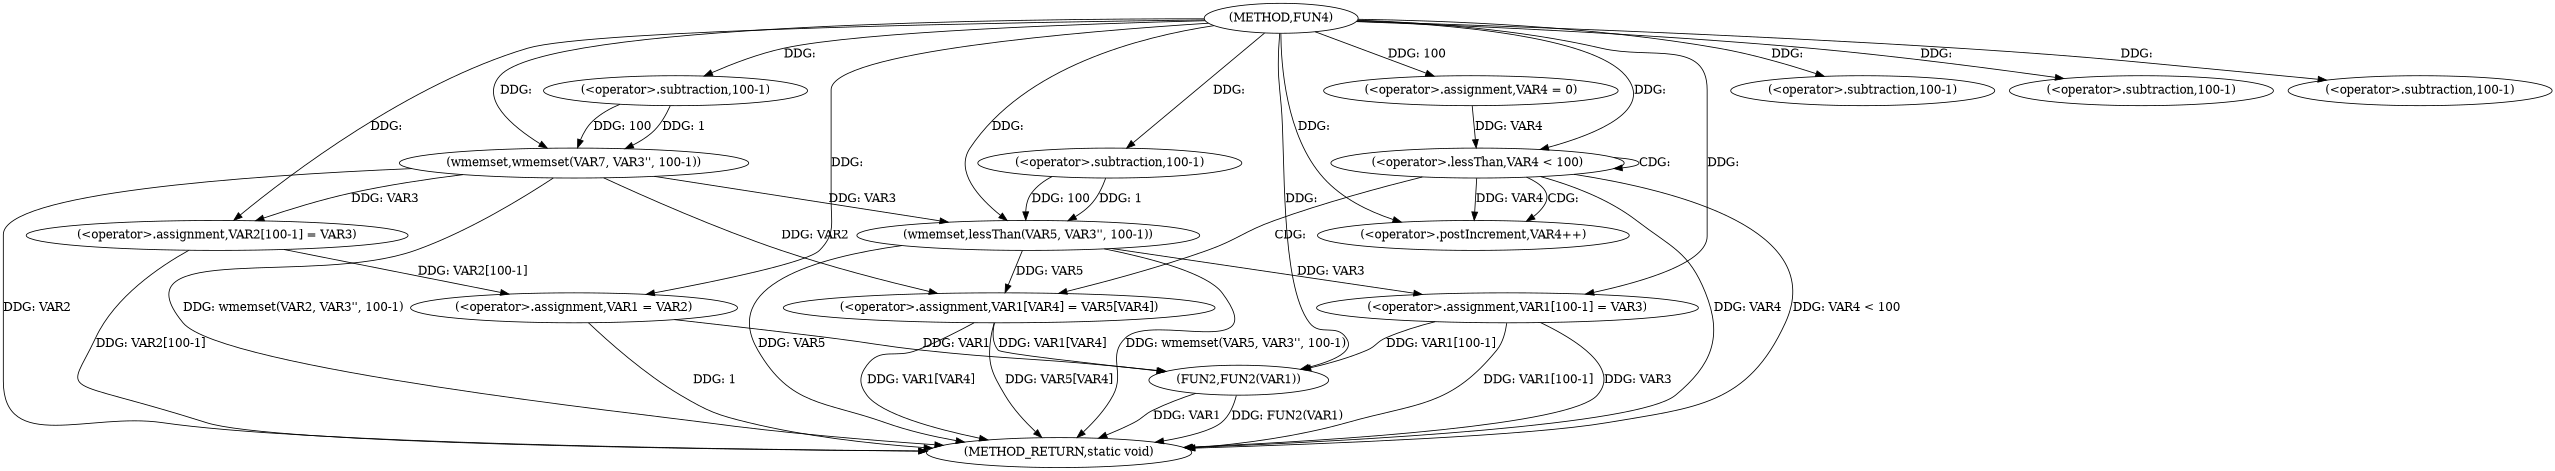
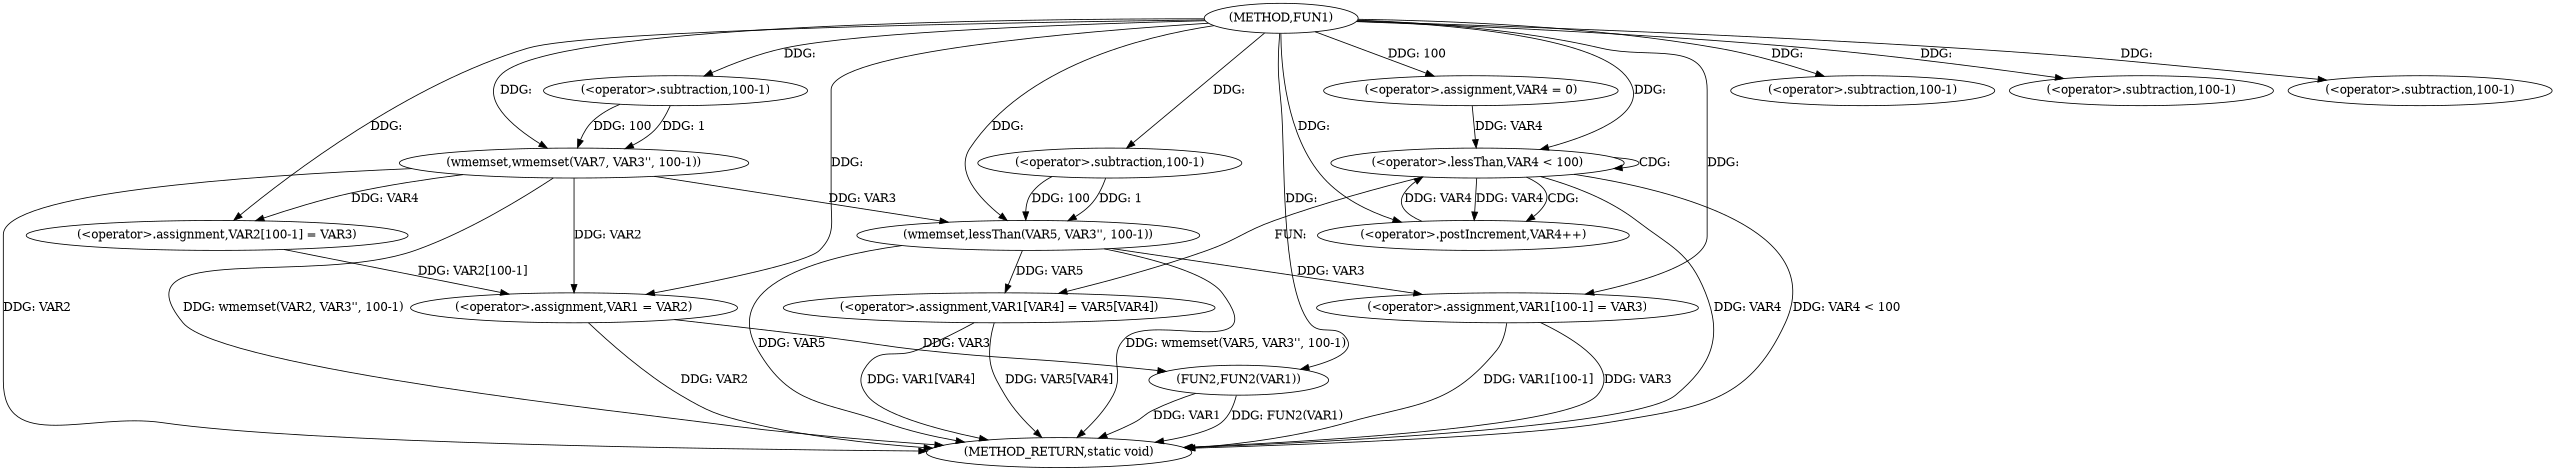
(1281, 18) -> (1281, 18)
(385, 199) -> (385, 199)
none -> (1402, 204)
(1292, 235) -> (1292, 235)
(763, 244) -> (574, 231)
(957, 344) -> (957, 344)
(1374, 346) -> none
(1063, 360) -> none
(715, 380) -> (715, 380)
(202, 421) -> none
